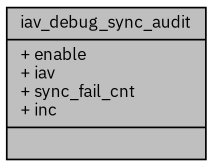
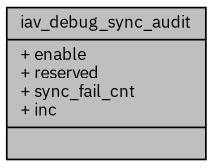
(39, 73) -> (60, 73)
